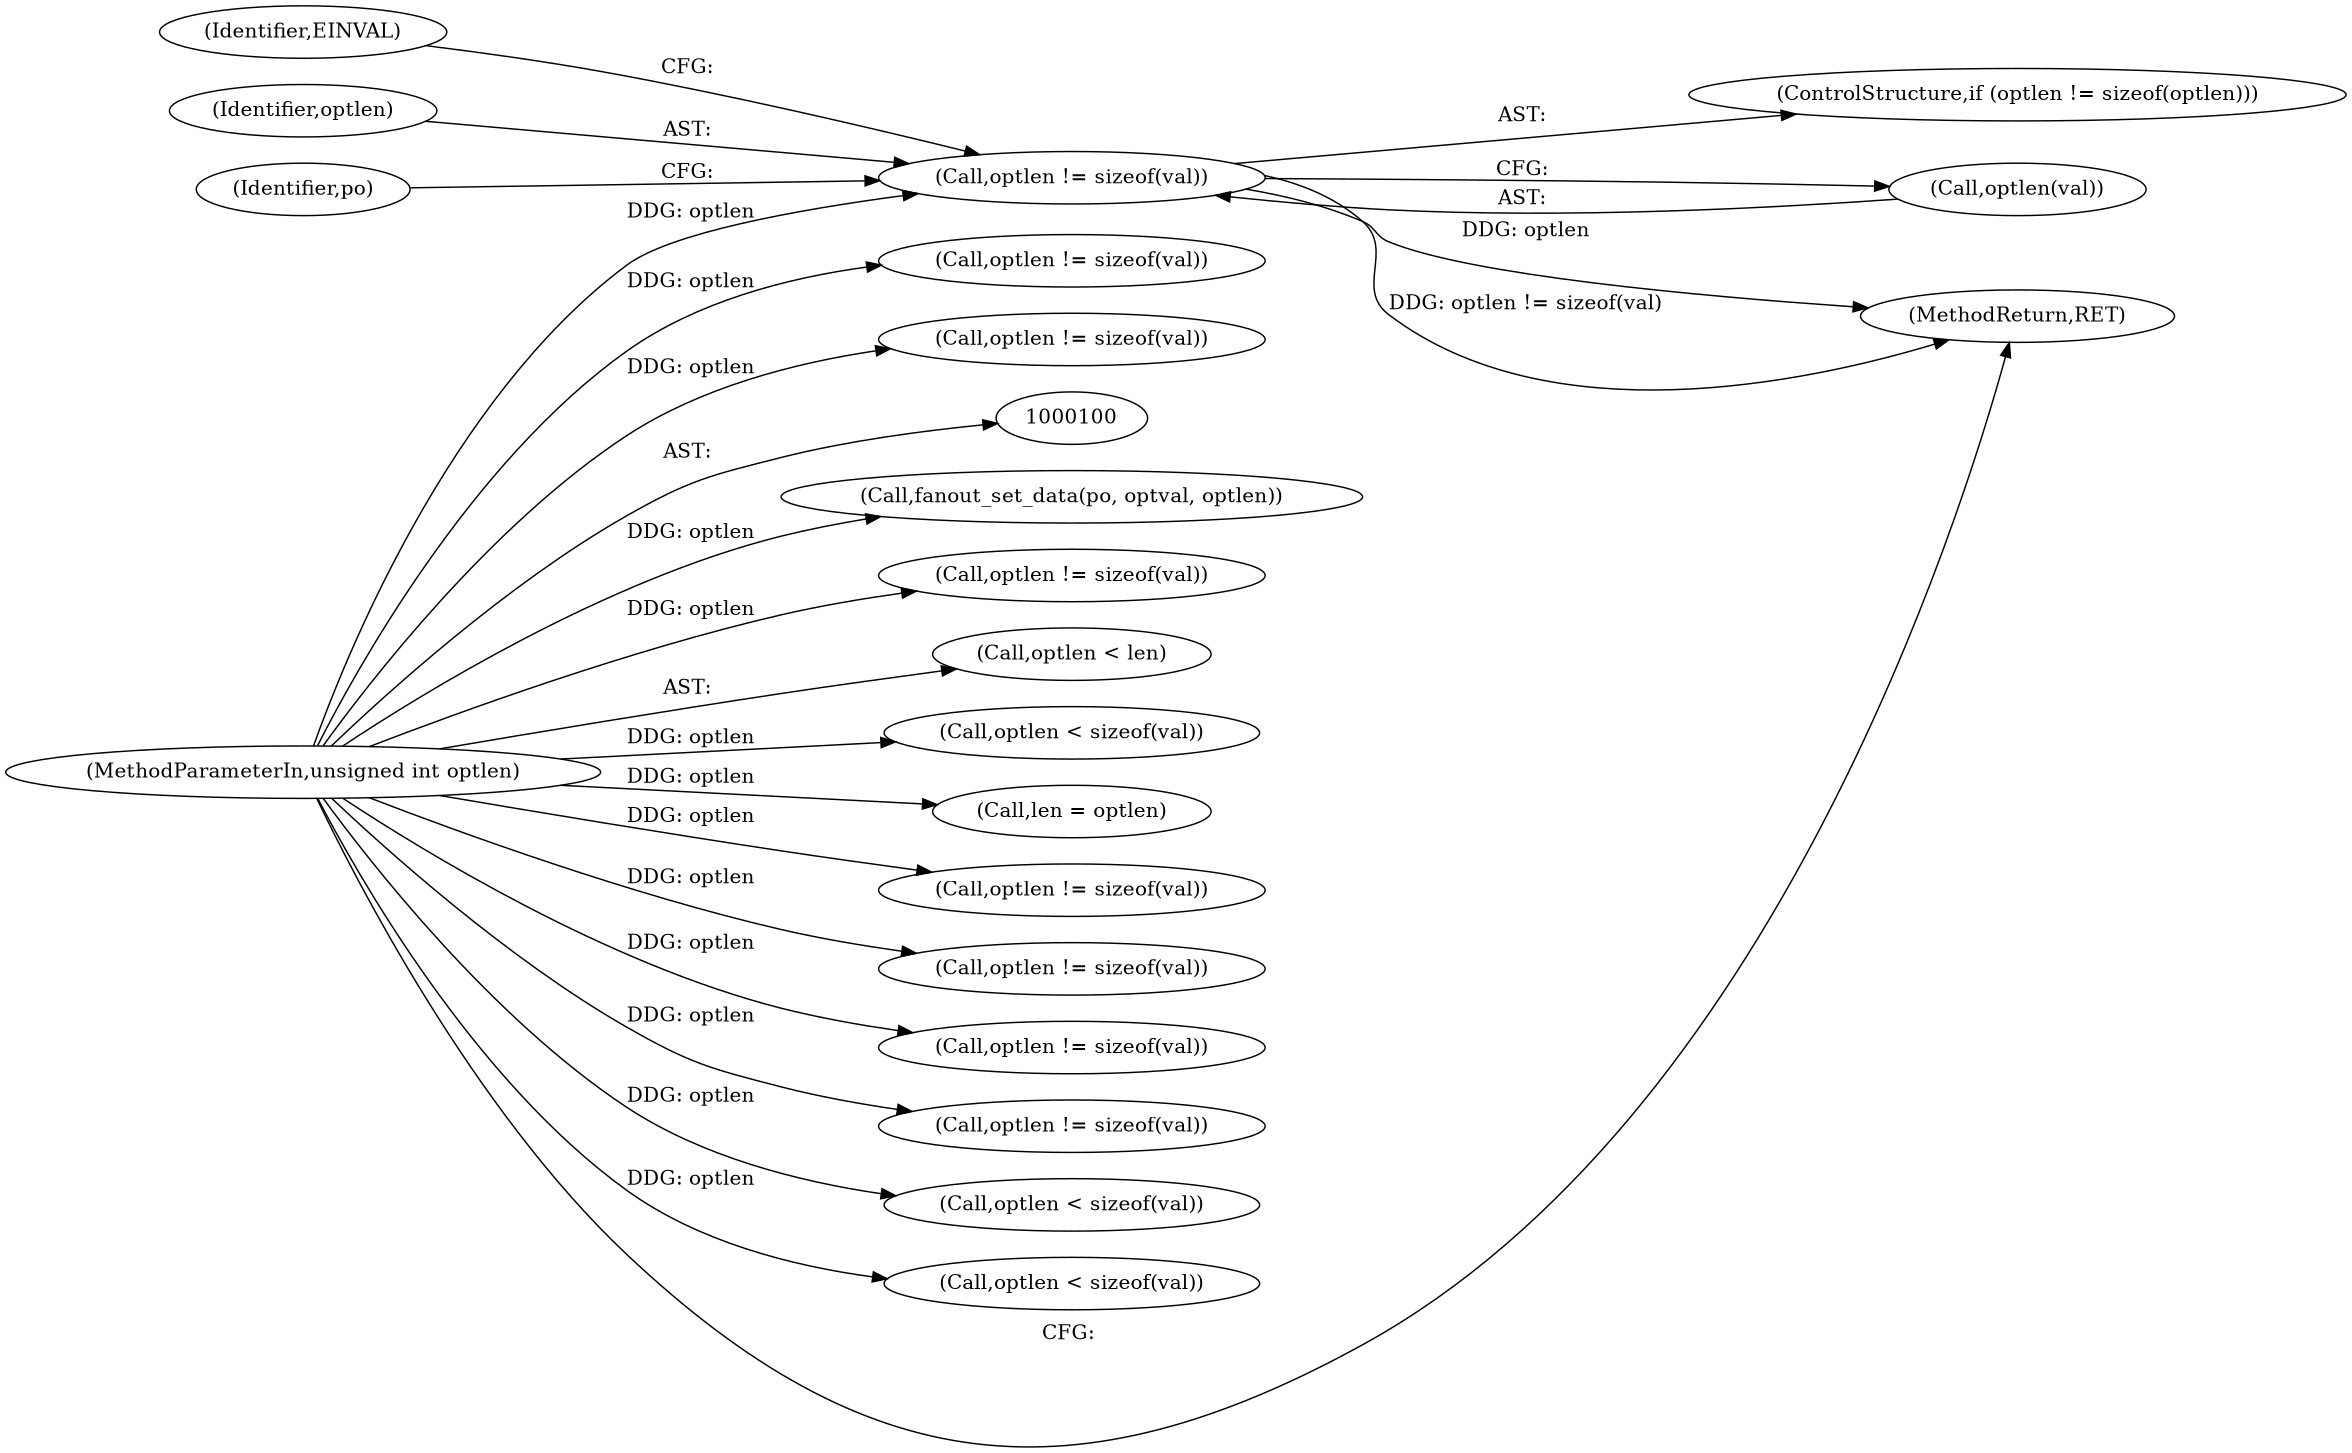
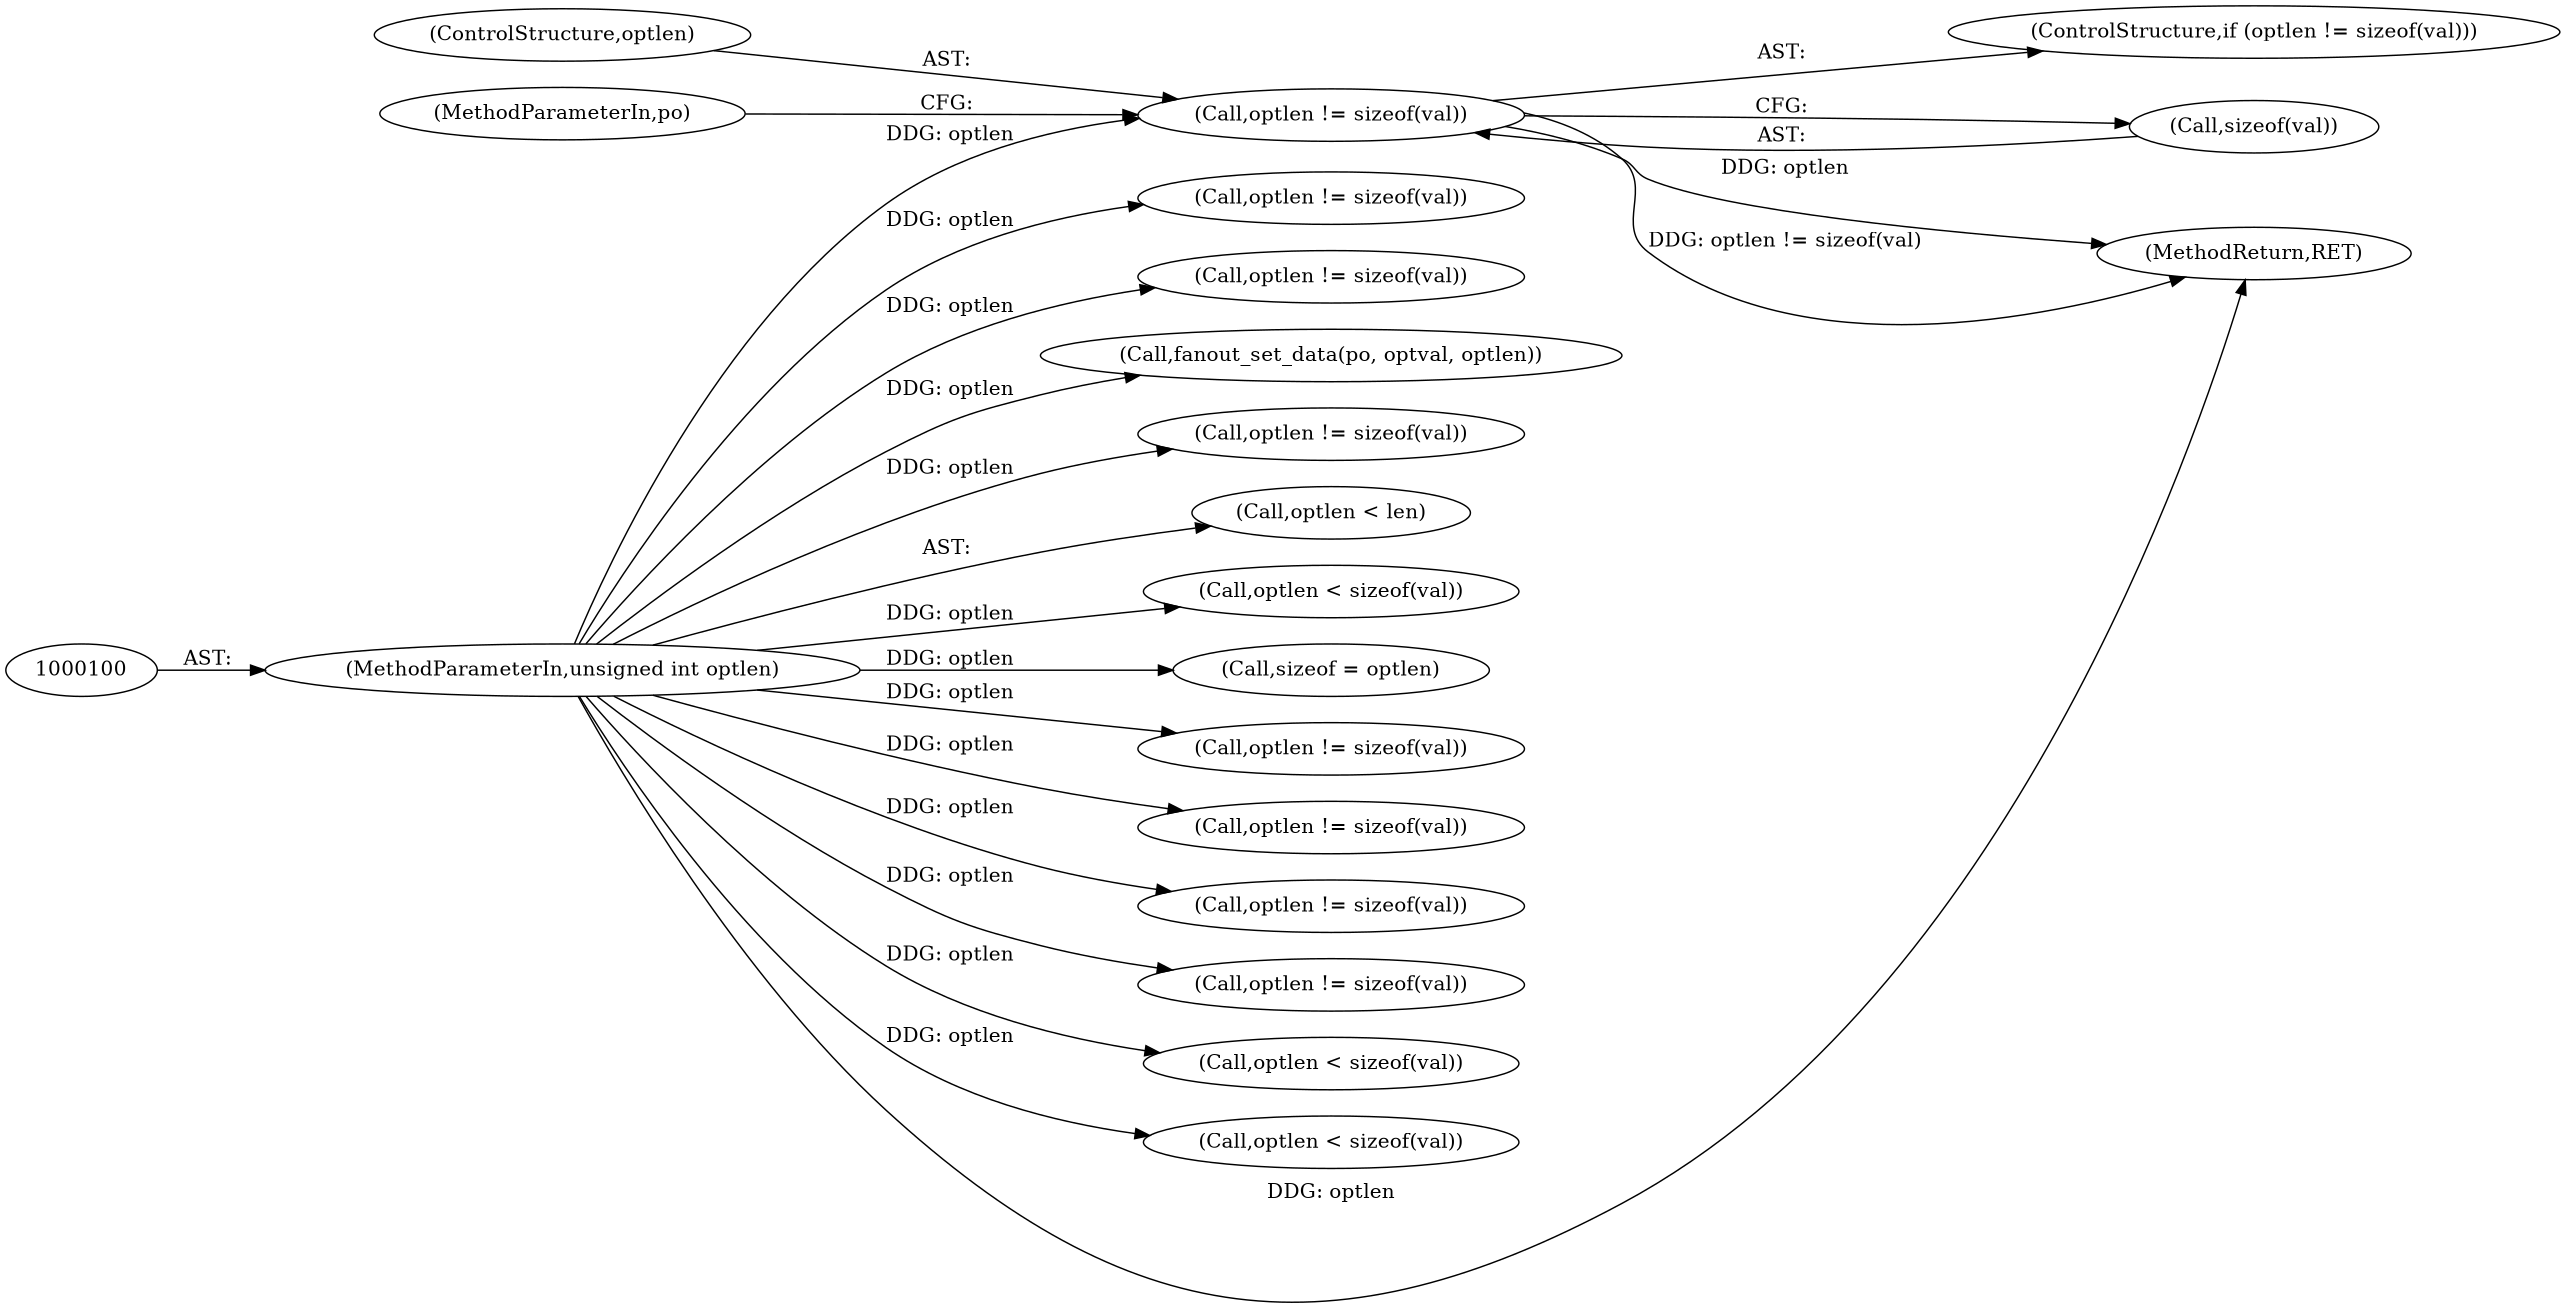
(303, 32) -> none
(2018, 95) -> (2254, 32)
(303, 111) -> (562, 35)
(303, 189) -> (562, 114)
(2018, 189) -> (2254, 127)
(625, 517) -> (204, 670)
(1072, 812) -> (1331, 670)
(1072, 1334) -> (1331, 1193)
